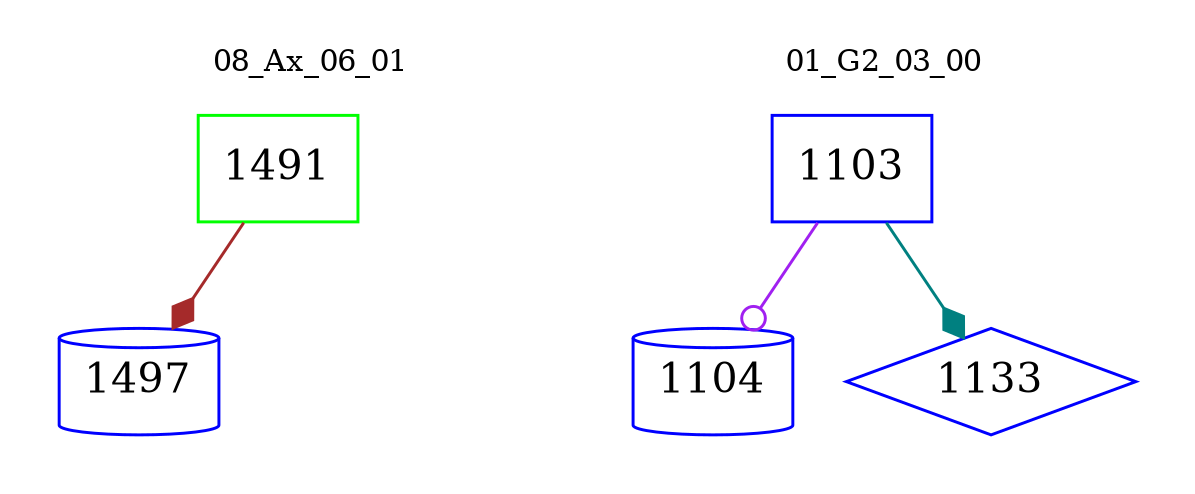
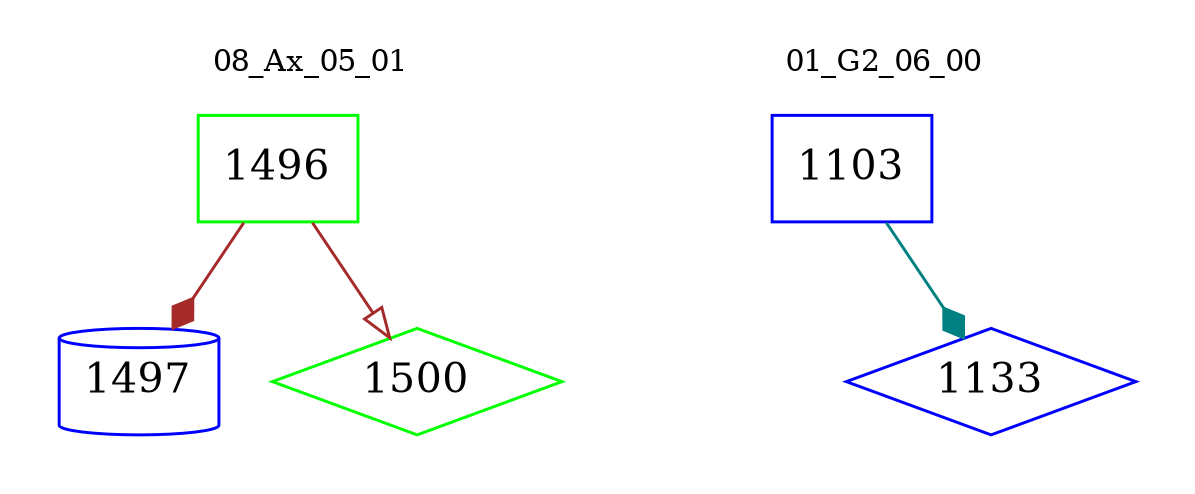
(311, 64) -> (311, 64)
(885, 64) -> (885, 64)
(278, 169) -> (278, 169)
none -> (417, 382)
(713, 382) -> none
